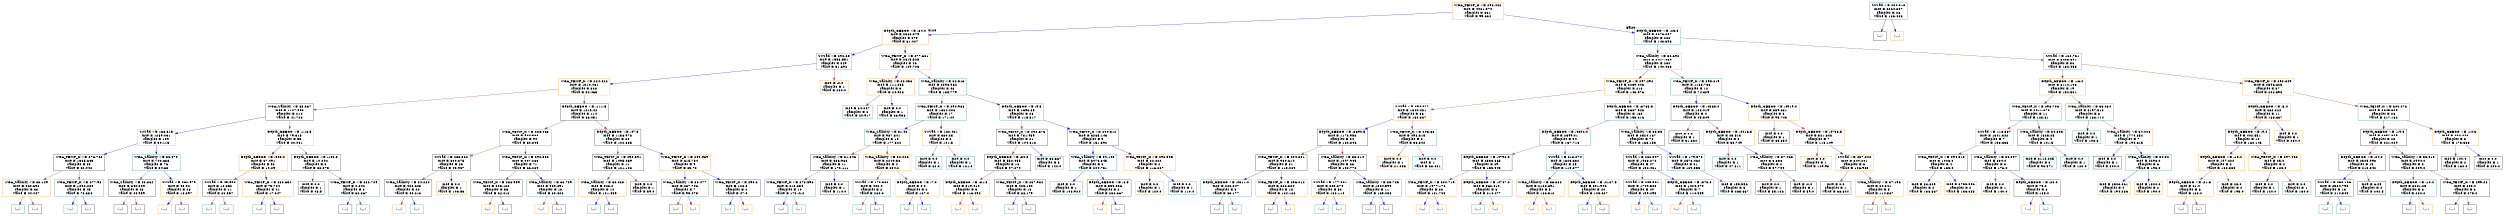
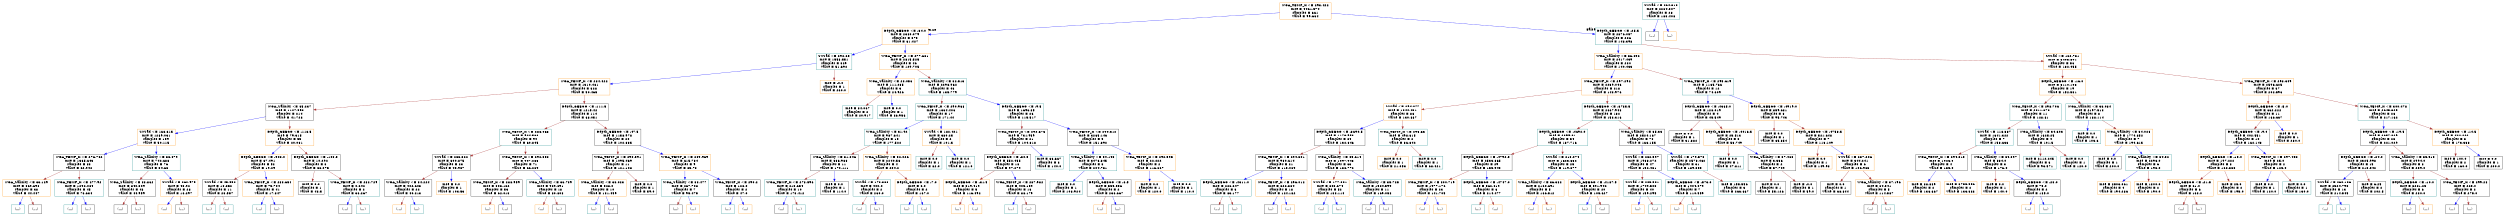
(2063, 61) -> (2063, 61)
(1994, 137) -> (1994, 137)
(951, 150) -> (951, 150)
(1428, 163) -> (1428, 163)
(1686, 163) -> (1688, 163)
(2149, 175) -> (2149, 175)
